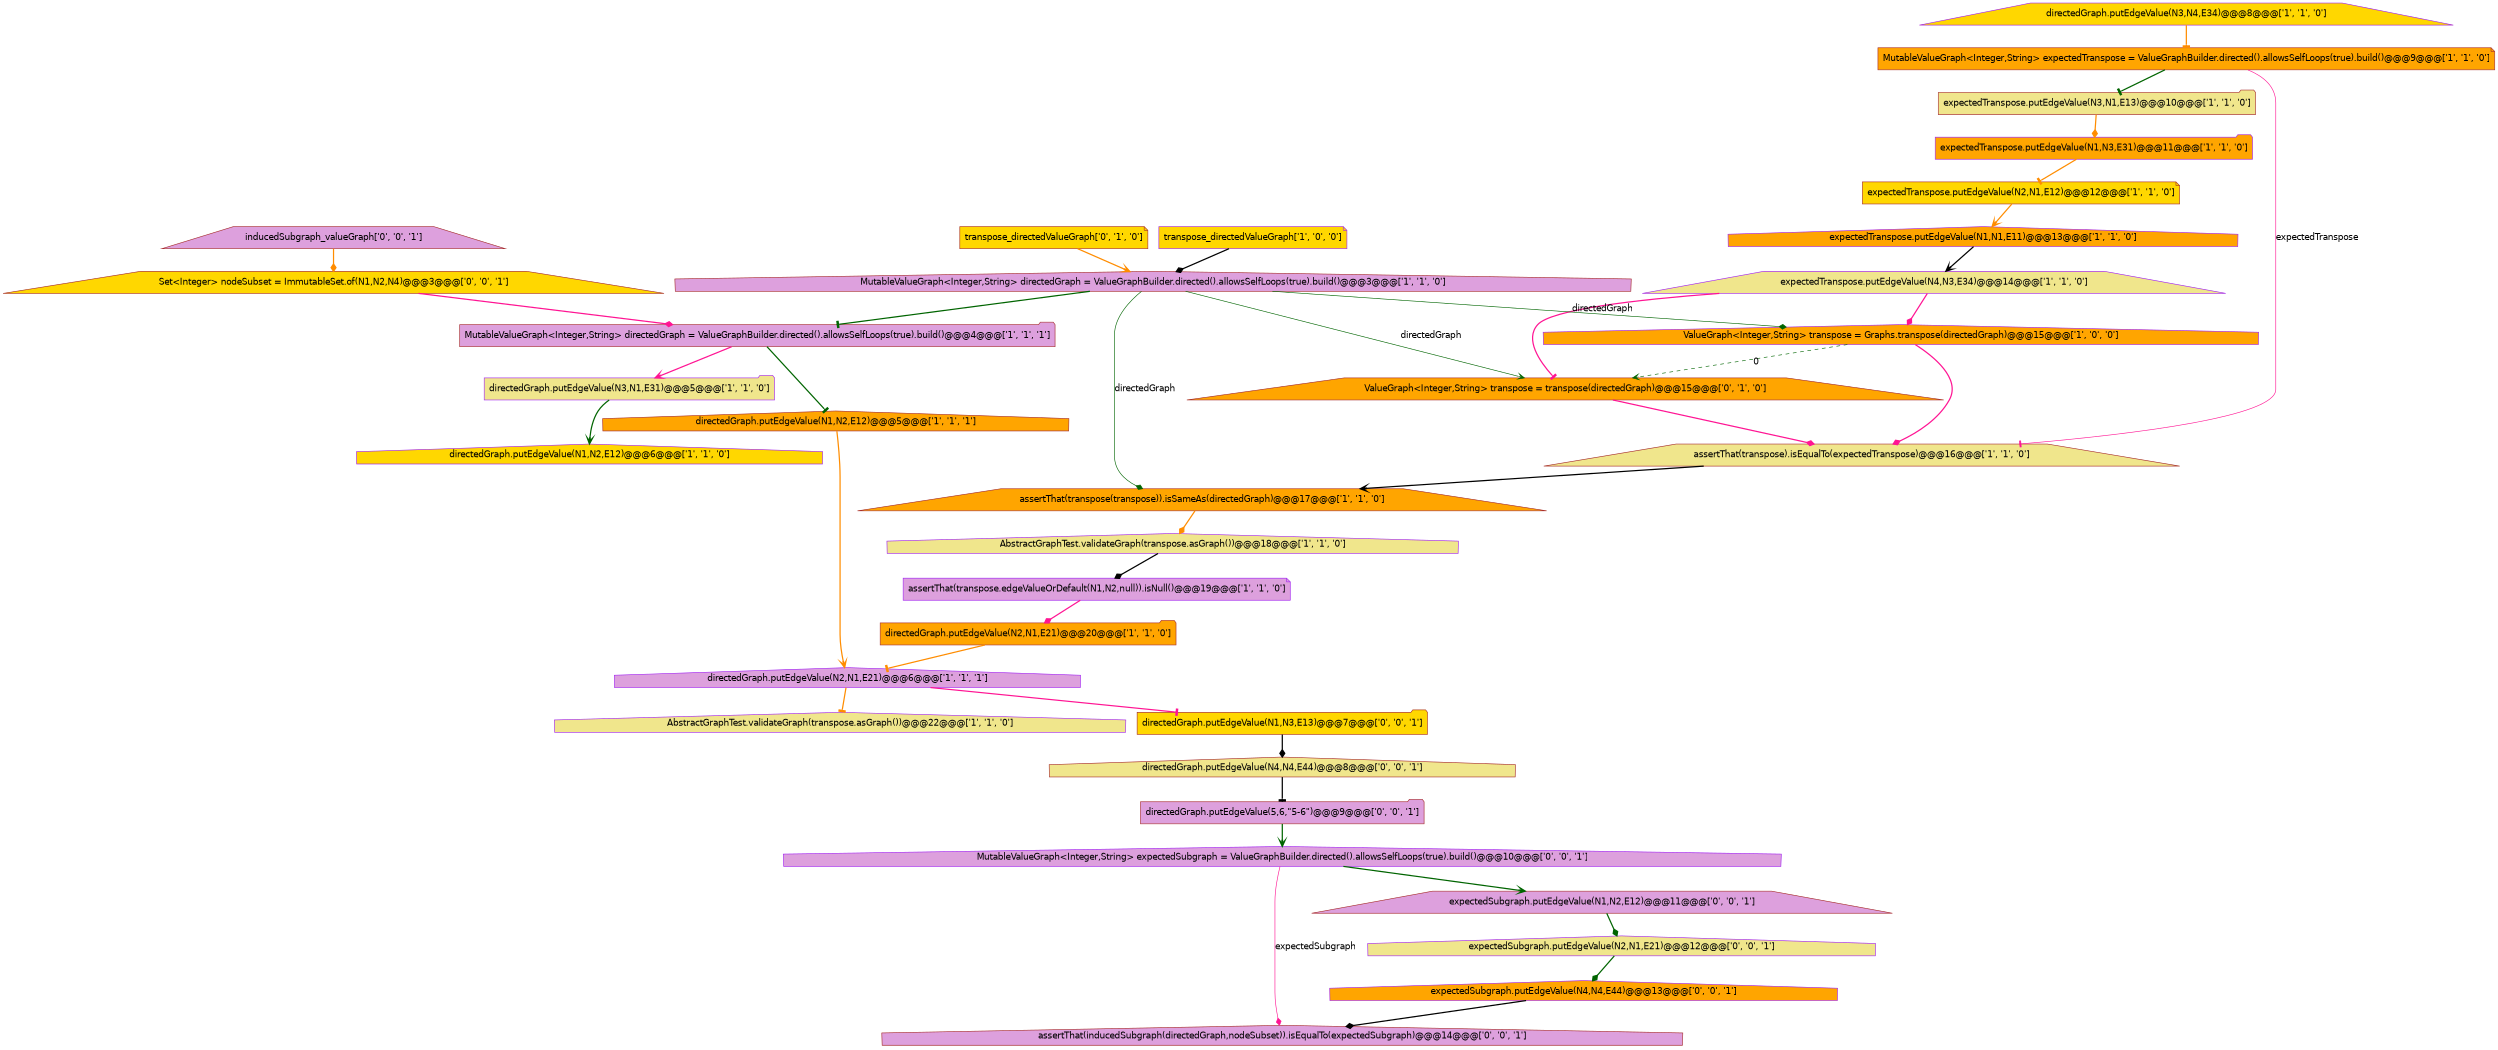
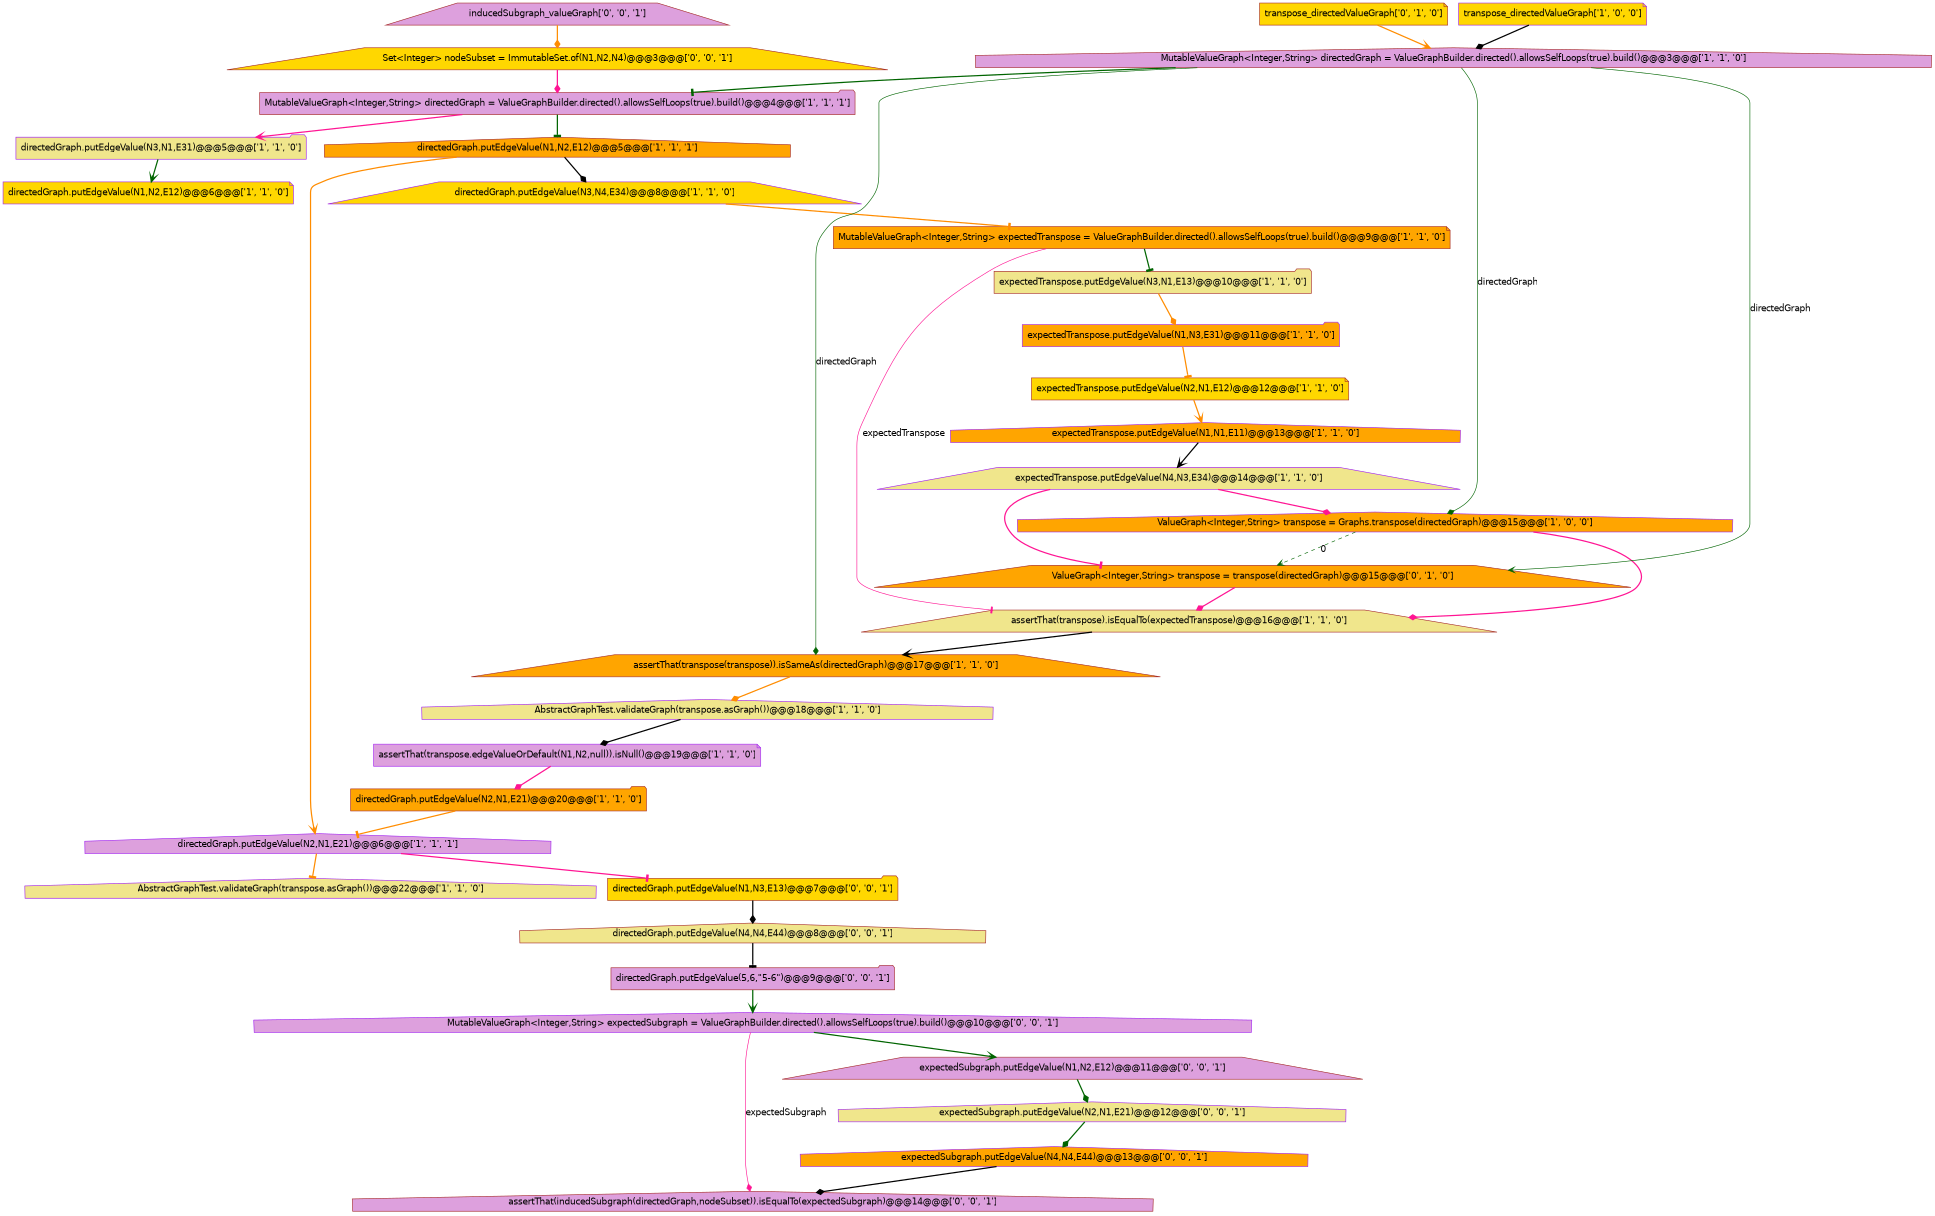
none -> (573, 167)
(590, 455) -> (148, 193)
